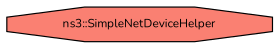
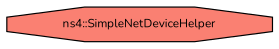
(140, 24) -> (140, 24)
